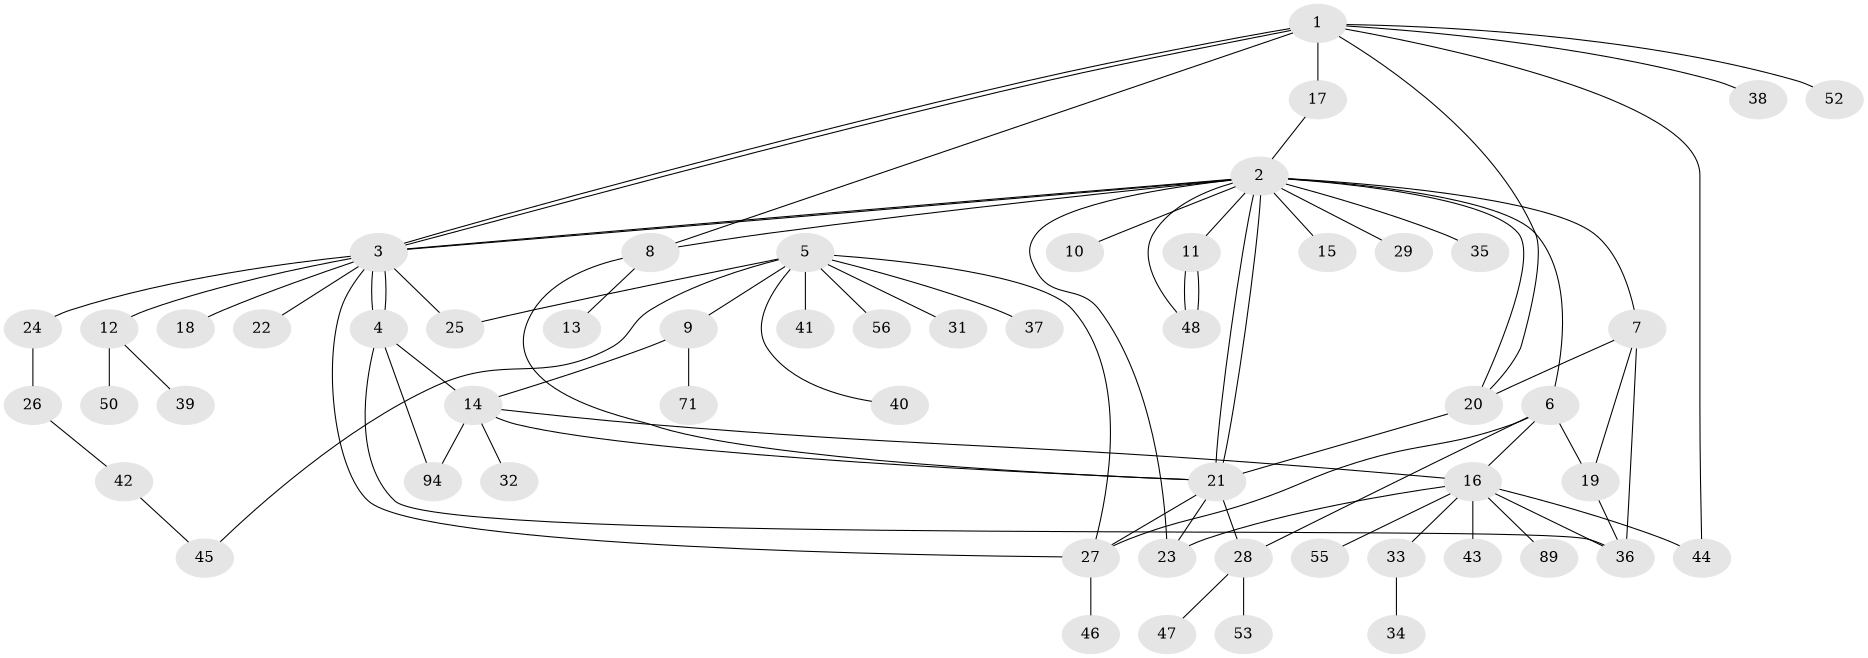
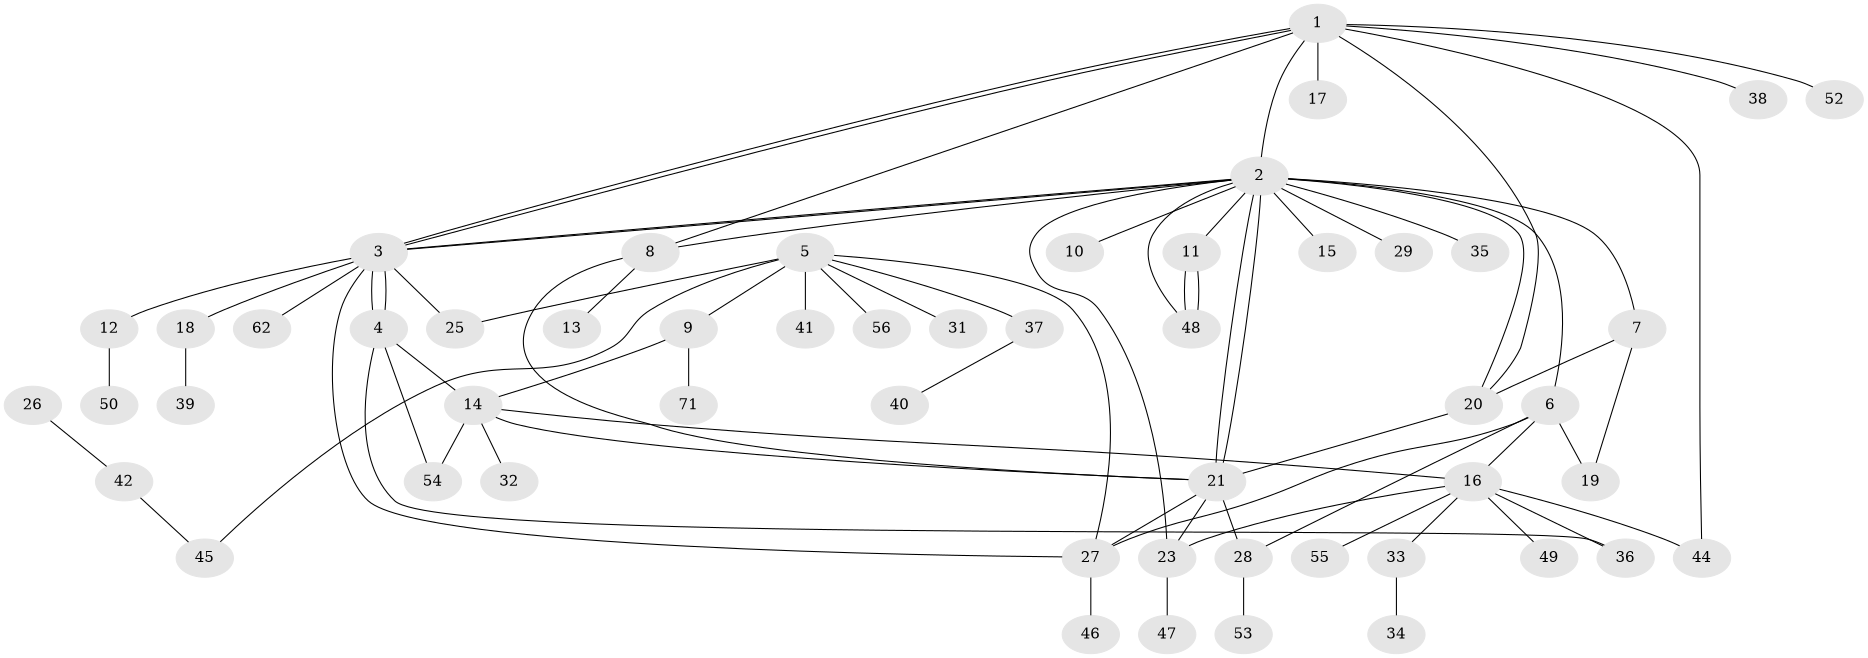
(1289, 138) -> (1274, 96)
(33, 329) -> none
(262, 329) -> (262, 329)
(778, 361) -> (967, 367)
(147, 367) -> (186, 367)
(1632, 444) -> none
(433, 482) -> (433, 482)
(1612, 528) -> none
(1473, 558) -> none
(1549, 558) -> (1549, 558)
(1206, 596) -> (1167, 596)
